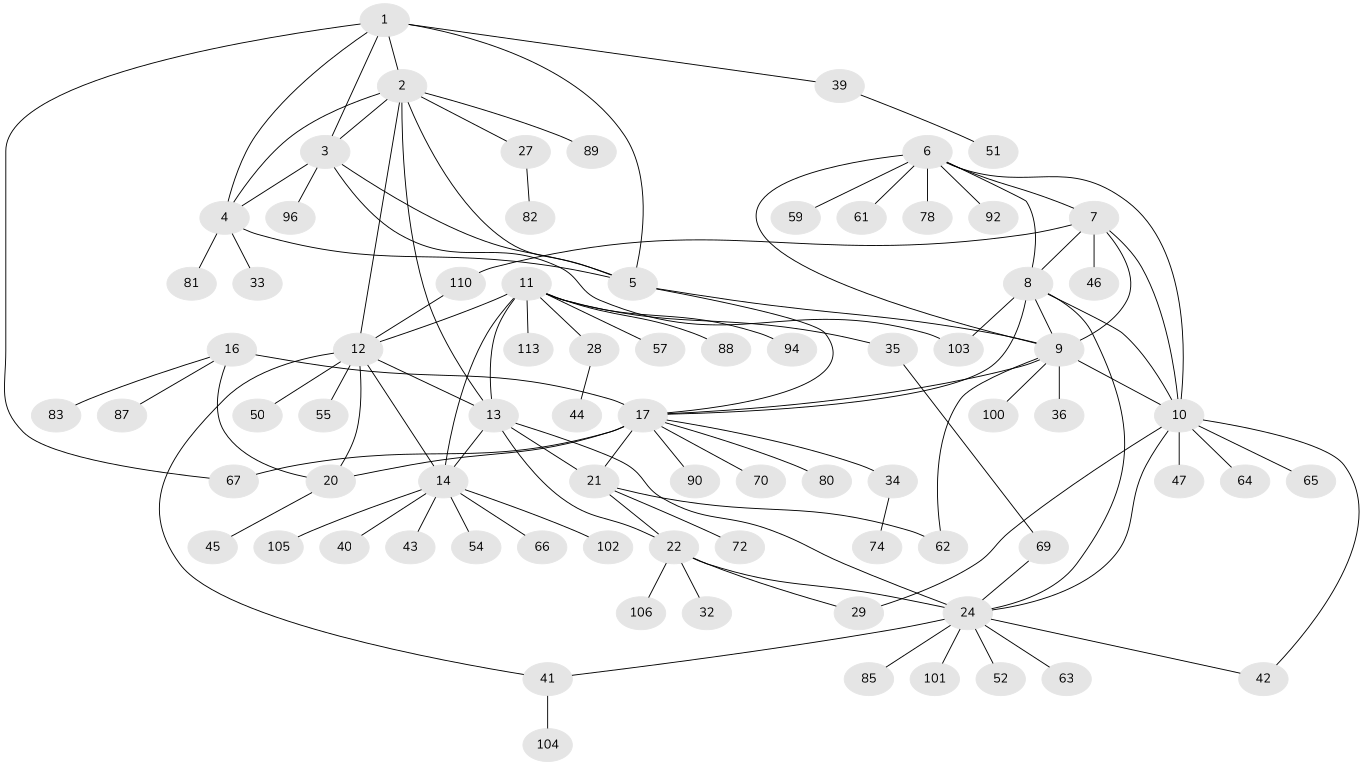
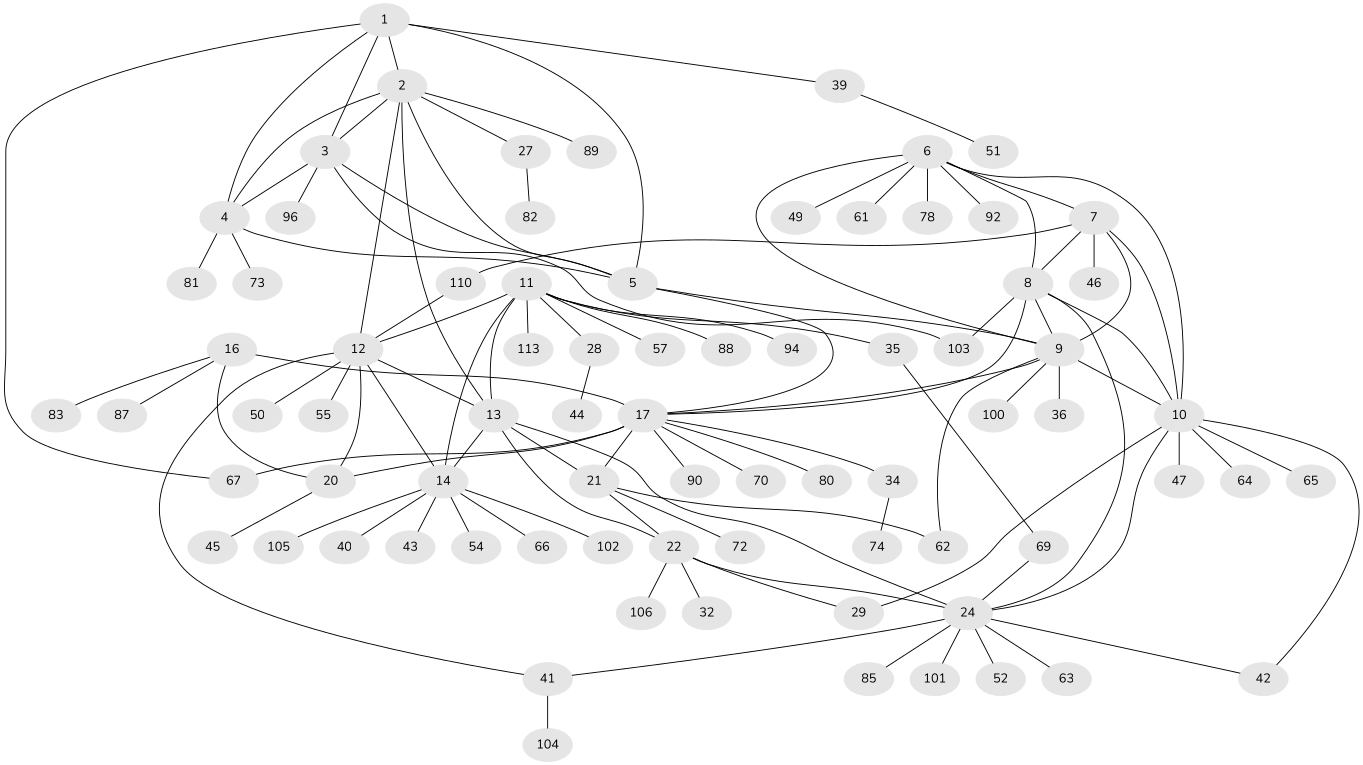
(796, 218) -> (796, 218)
(258, 284) -> (258, 284)
